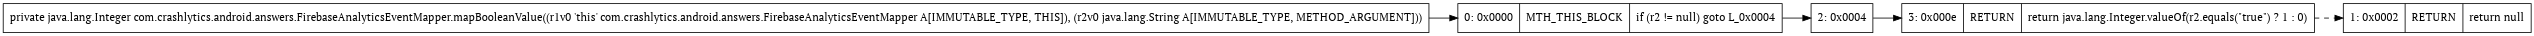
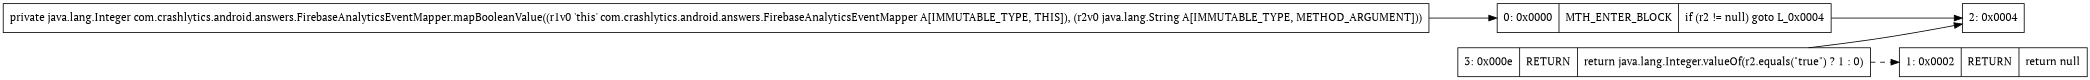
(1575, 18) -> (1619, 18)
(1883, 18) -> (1882, 38)
